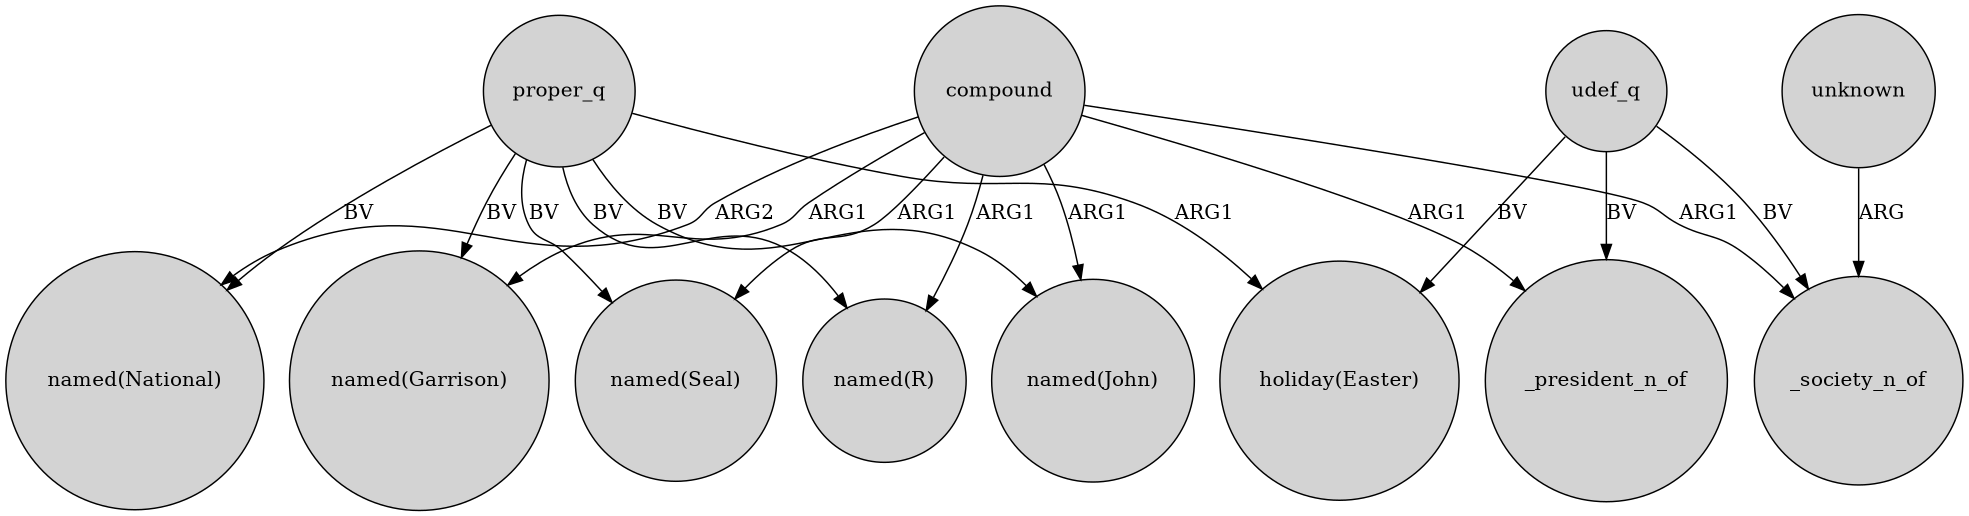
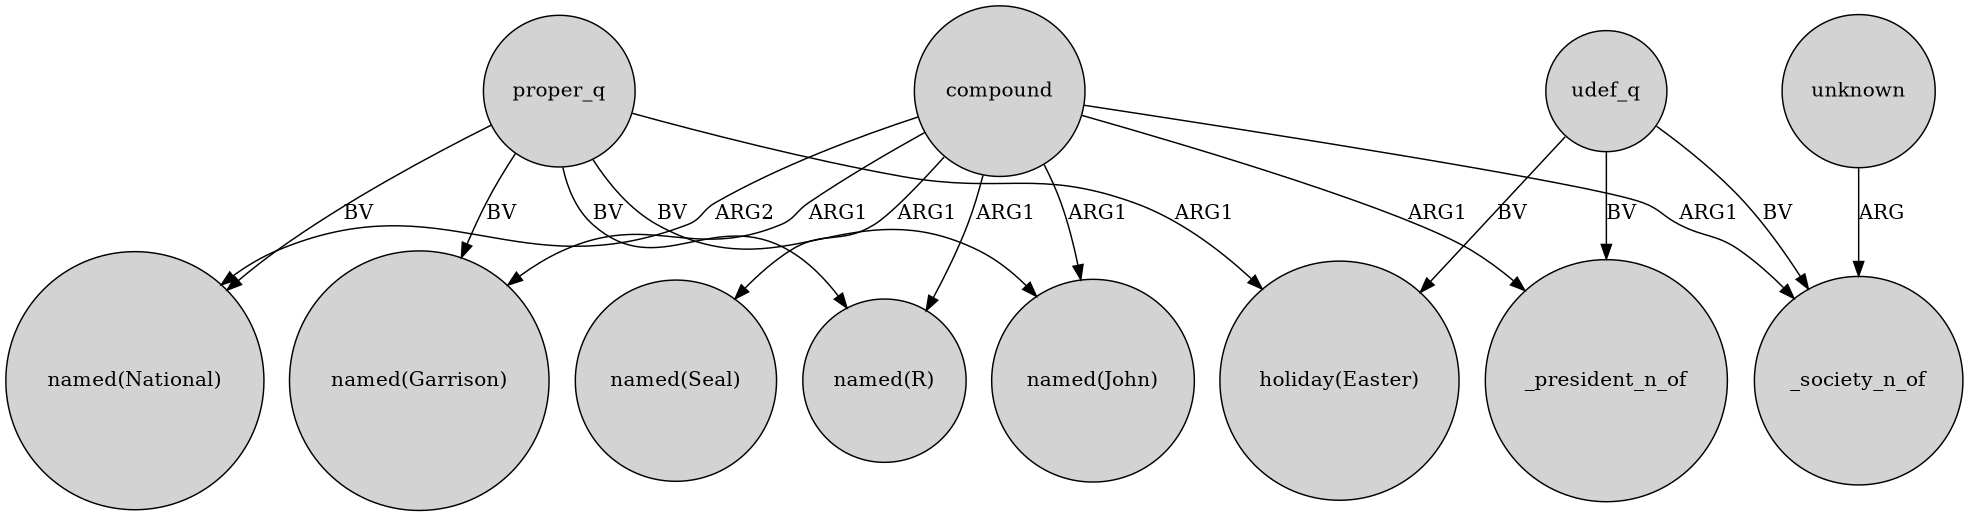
(536, 235) -> none
